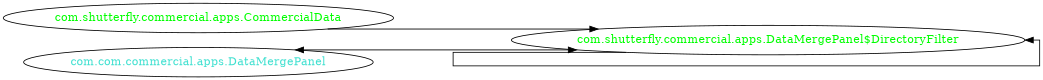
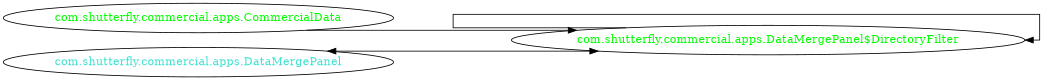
(198, 62) -> (198, 62)
